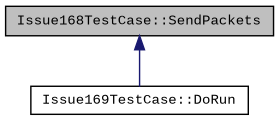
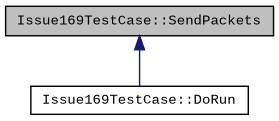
(140, 21) -> (140, 21)
